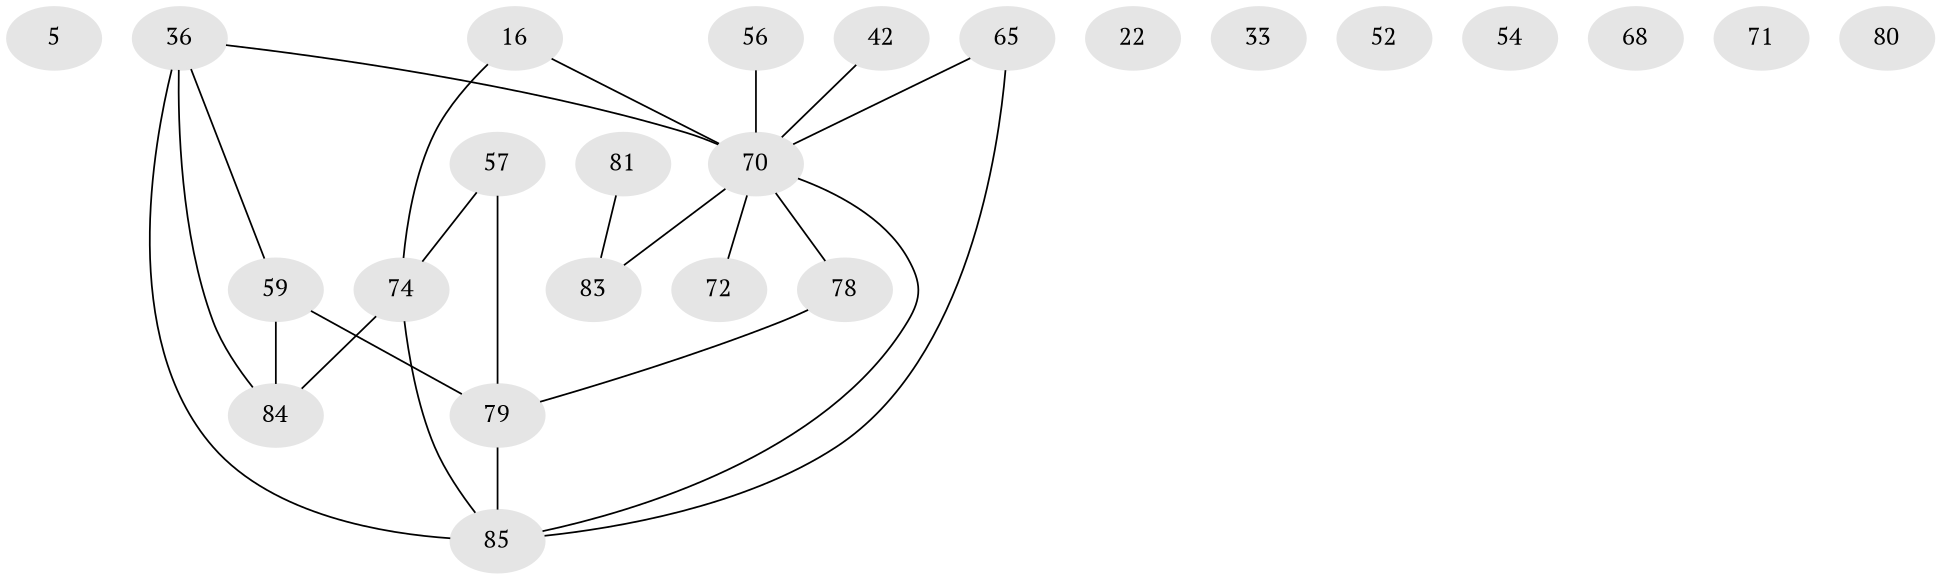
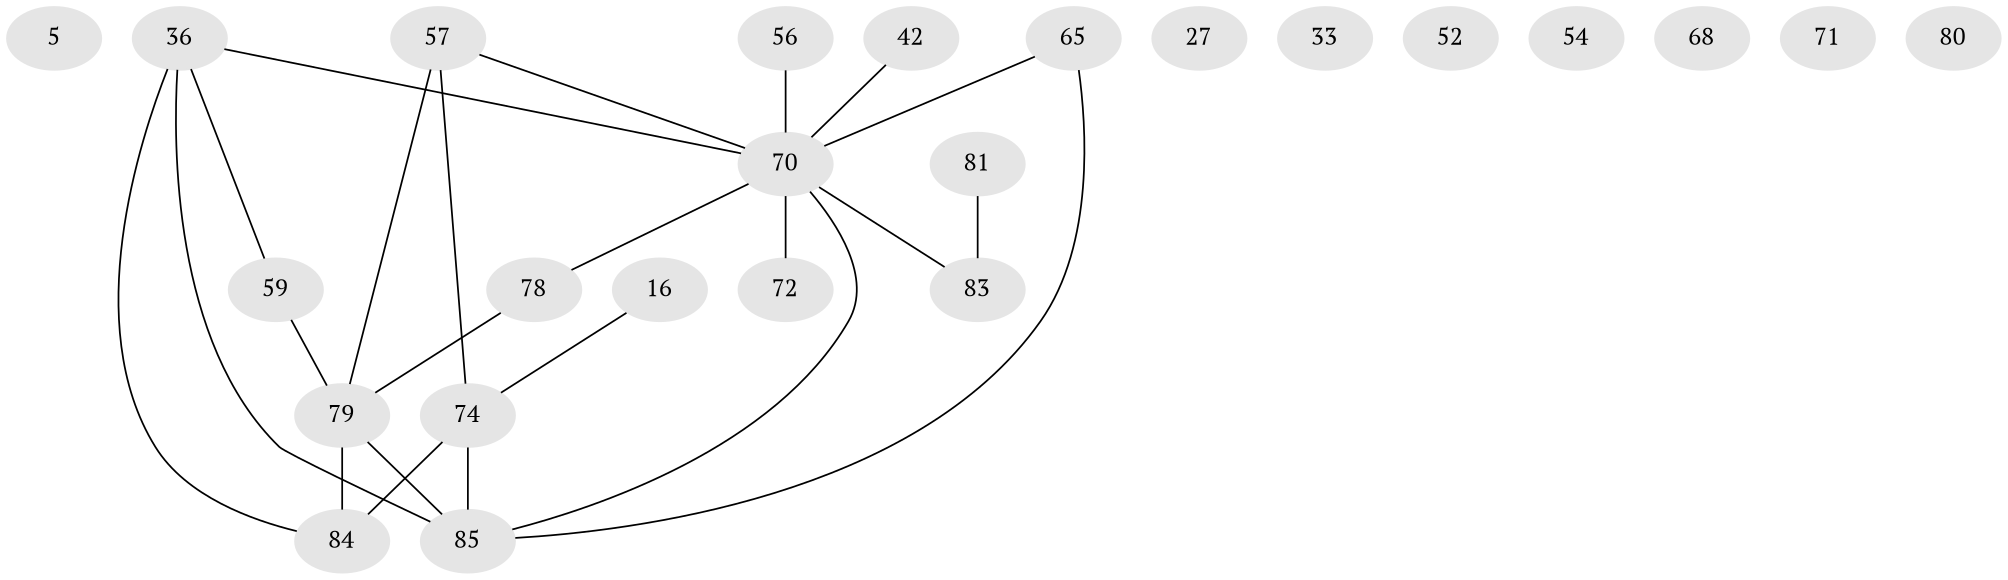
(1133, 38) -> (1199, 38)
(635, 101) -> (612, 101)
(276, 353) -> (342, 468)
